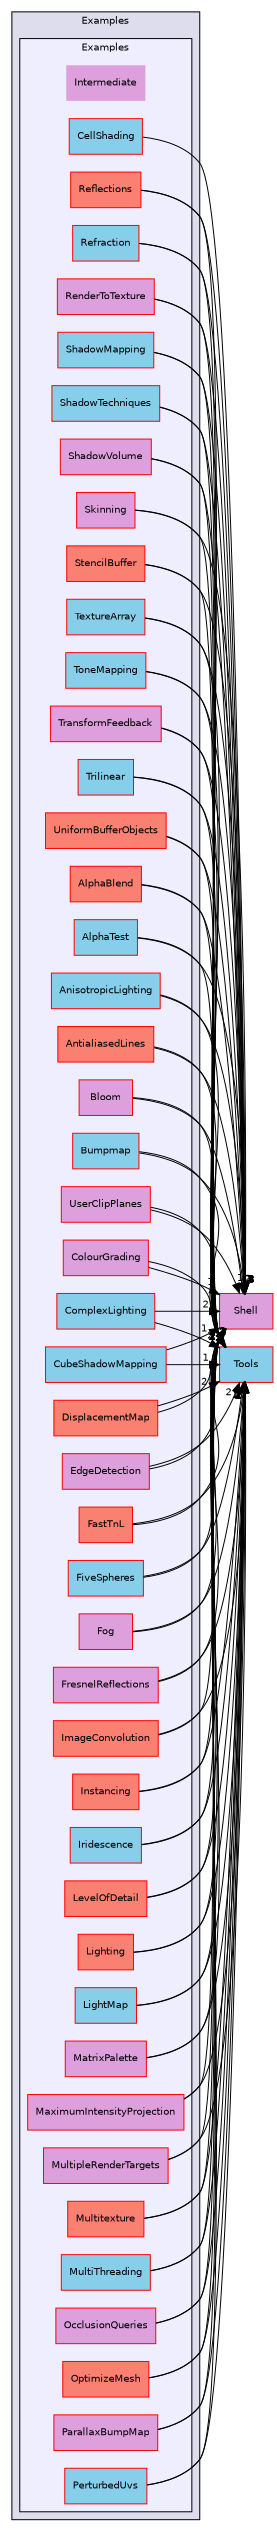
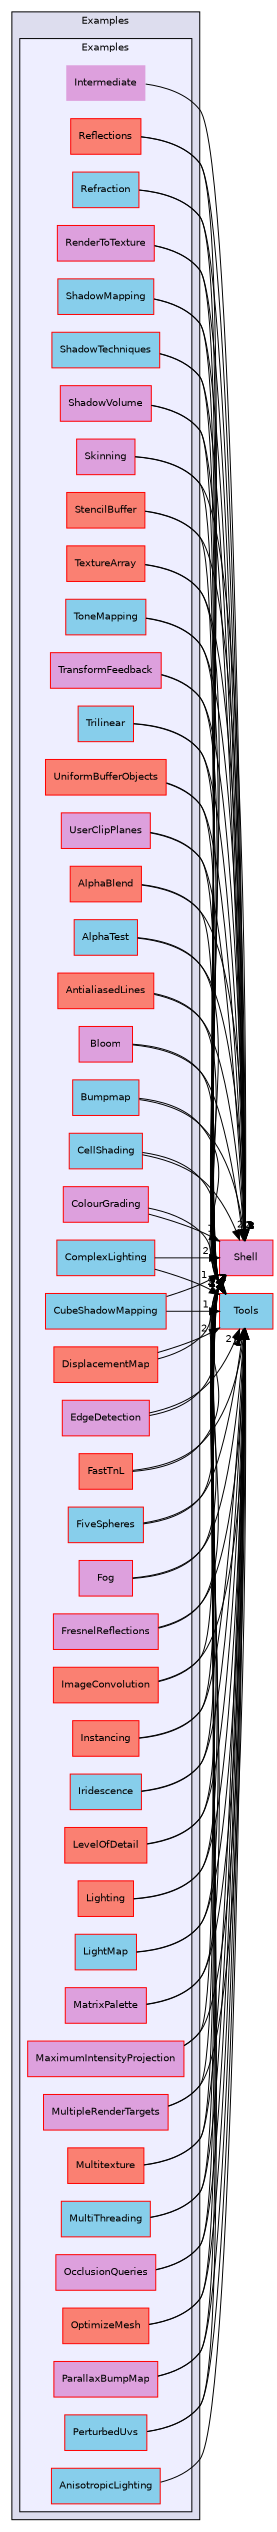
(106, 617) -> (106, 564)
(232, 1125) -> (236, 638)
none -> (212, 1199)
